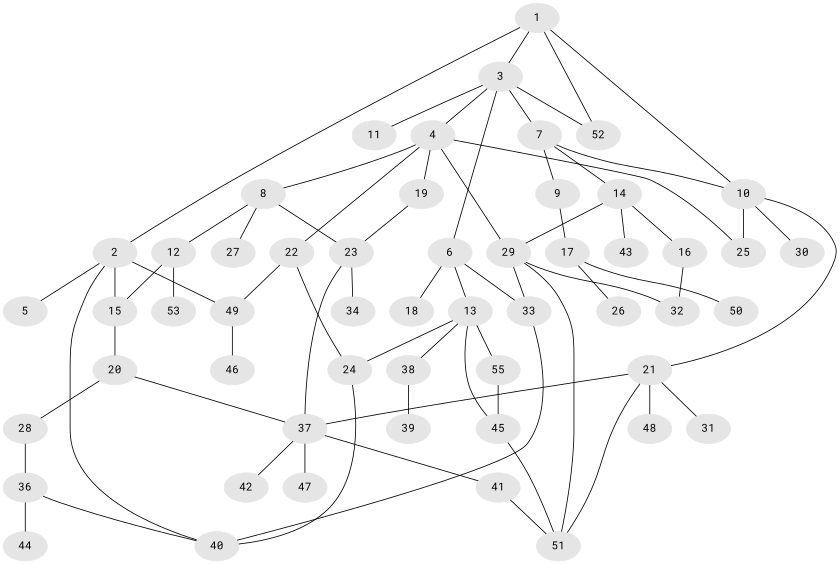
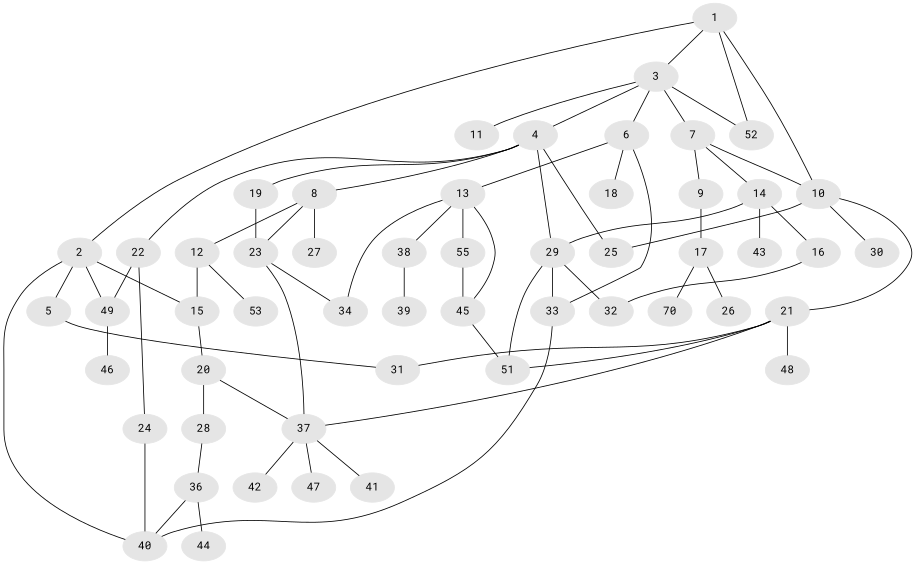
(736, 311) -> (670, 311)
(410, 341) -> (380, 234)
none -> (220, 350)
(528, 517) -> none
